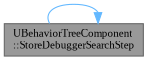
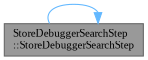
(74, 40) -> (74, 40)
